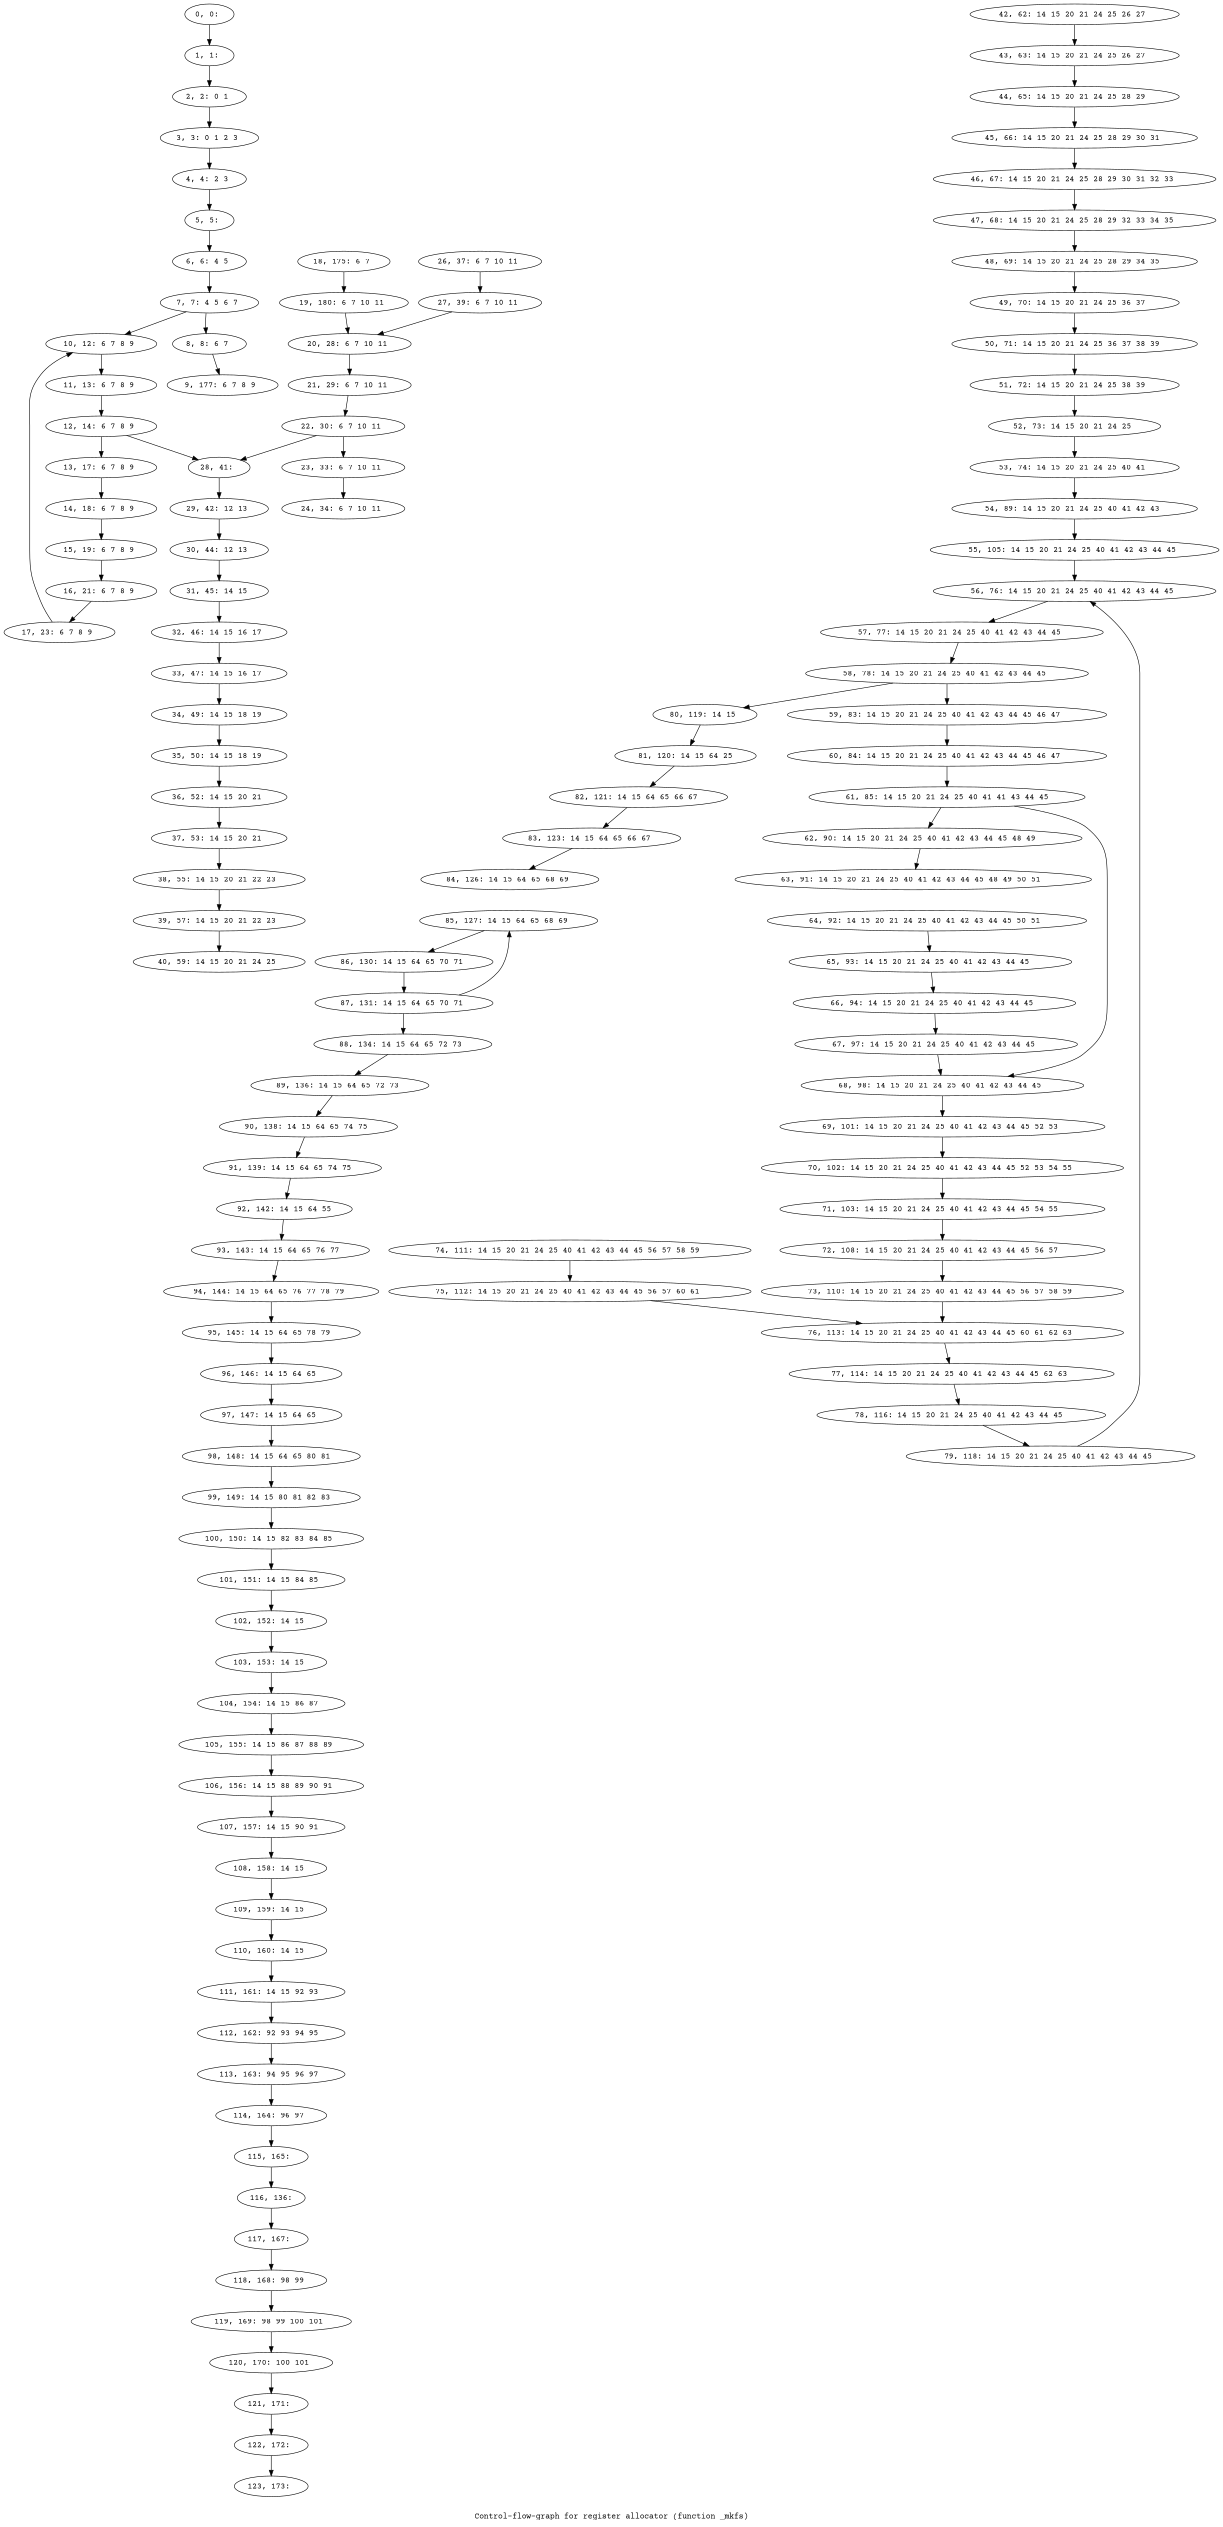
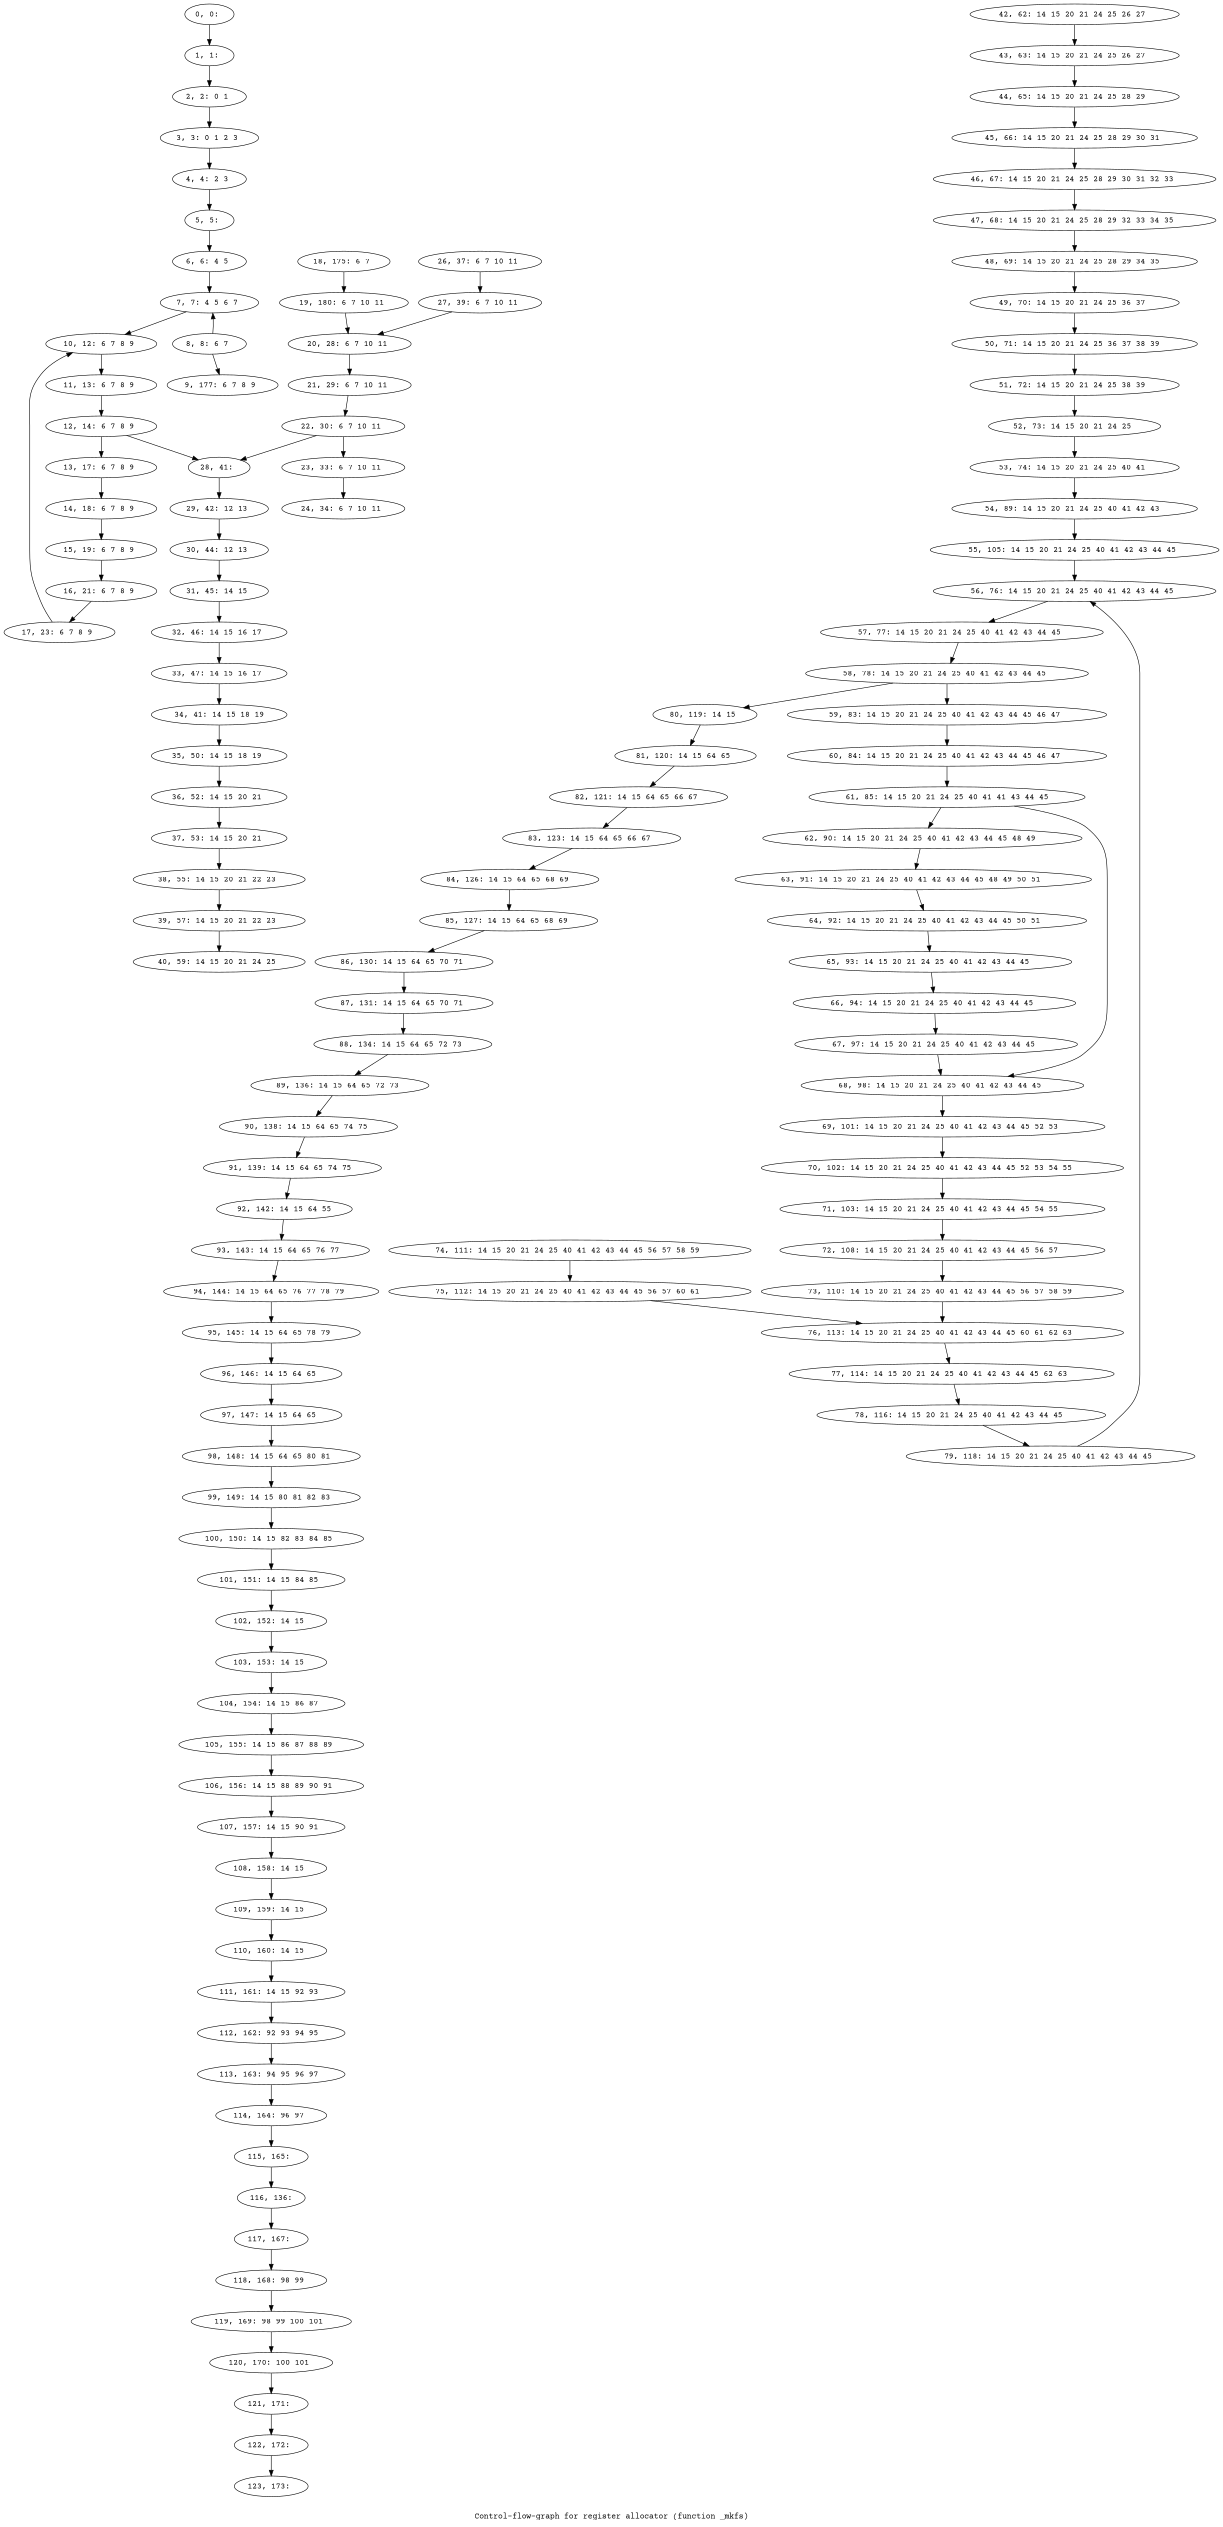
(206, 320) -> (213, 326)
(219, 715) -> (219, 715)
(686, 756) -> (686, 756)
none -> (919, 897)
(495, 975) -> (509, 897)
